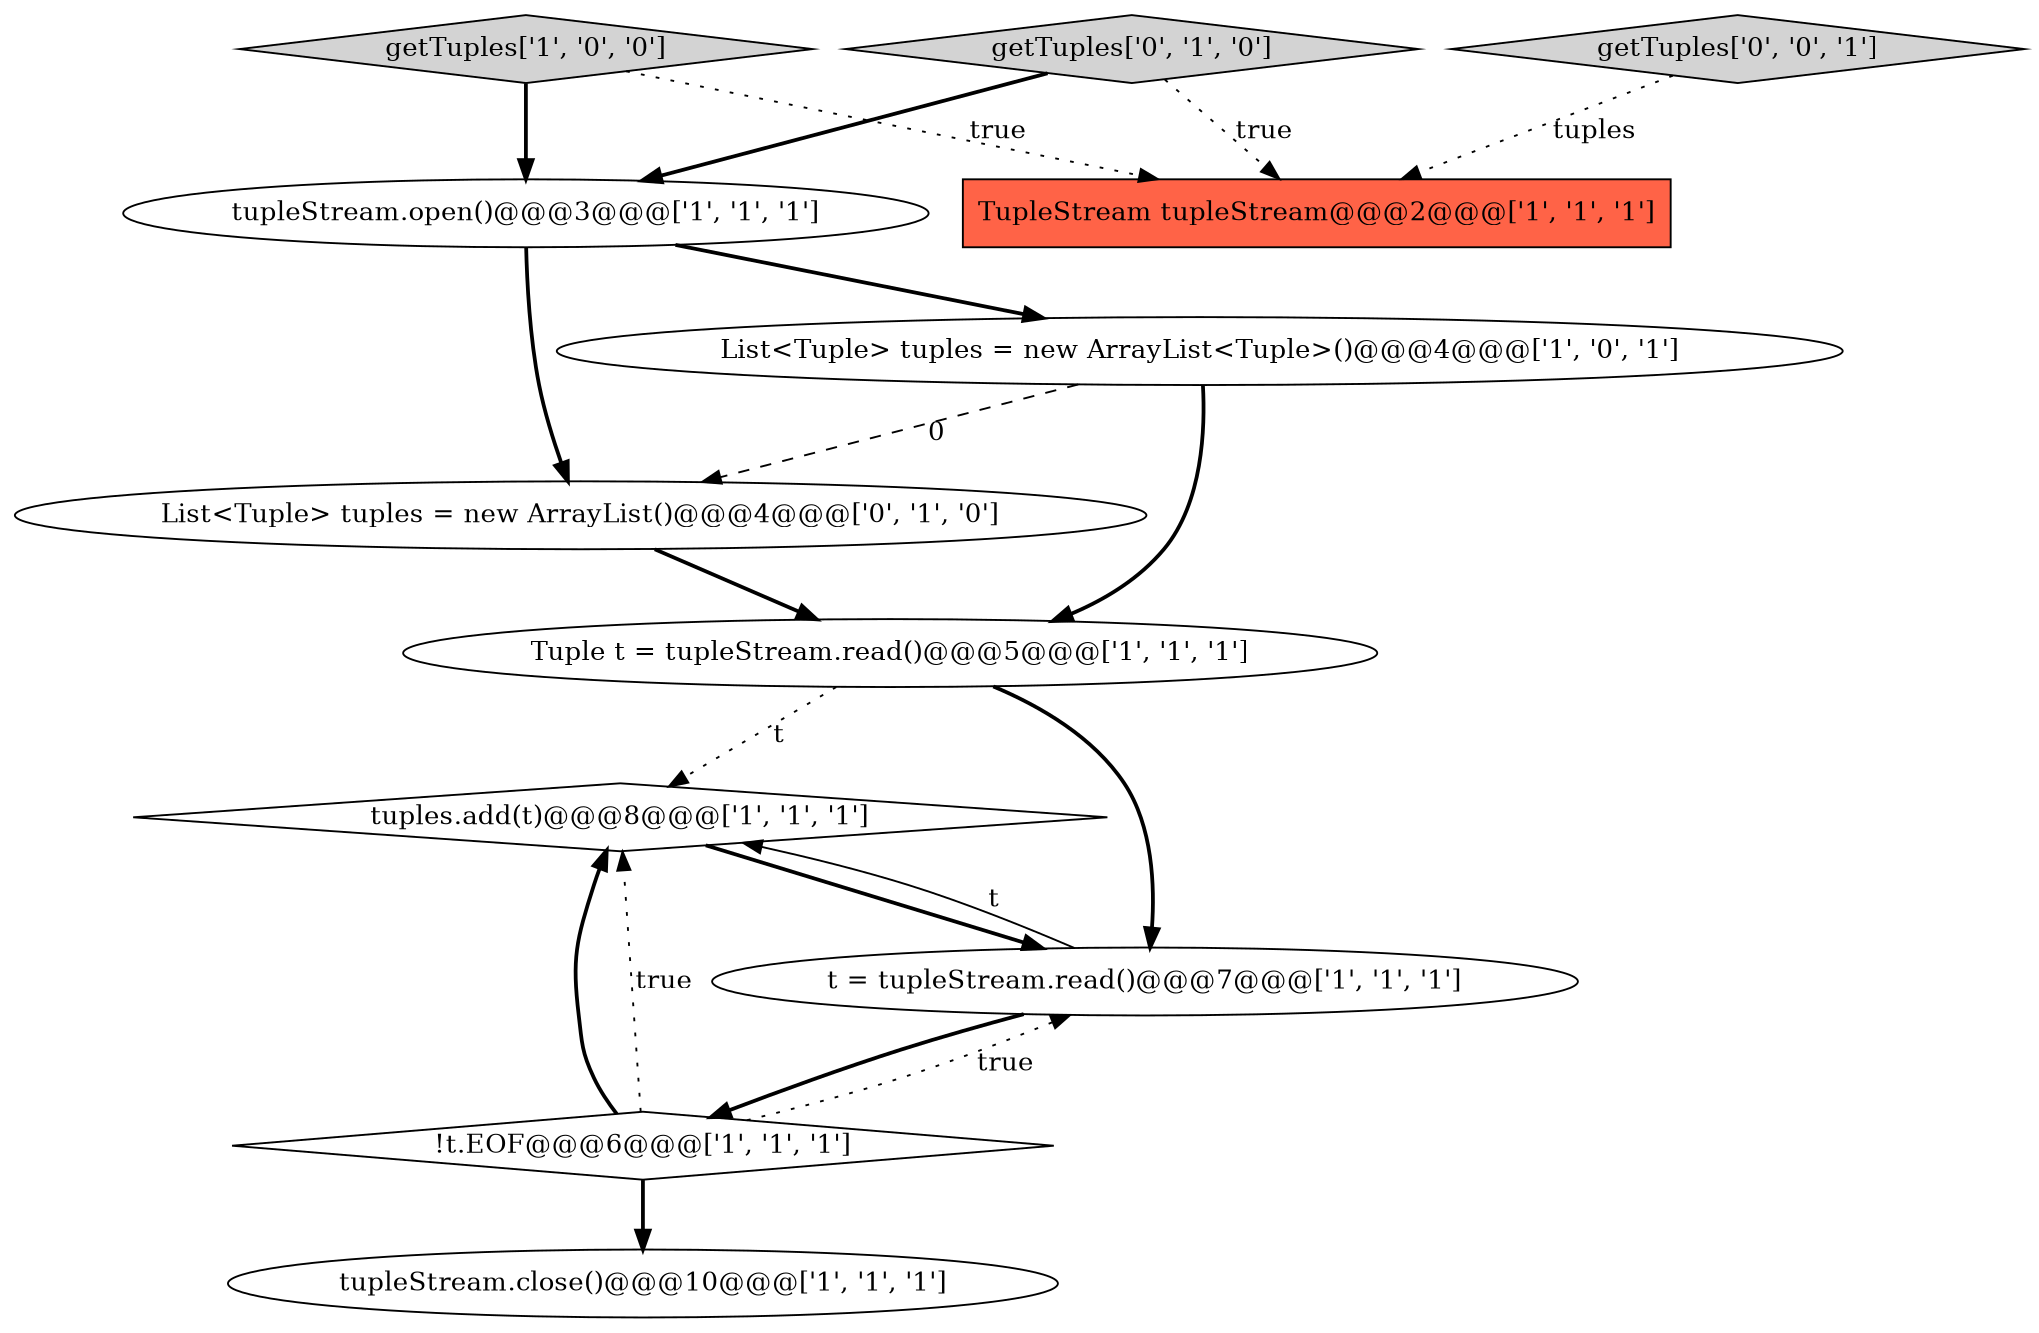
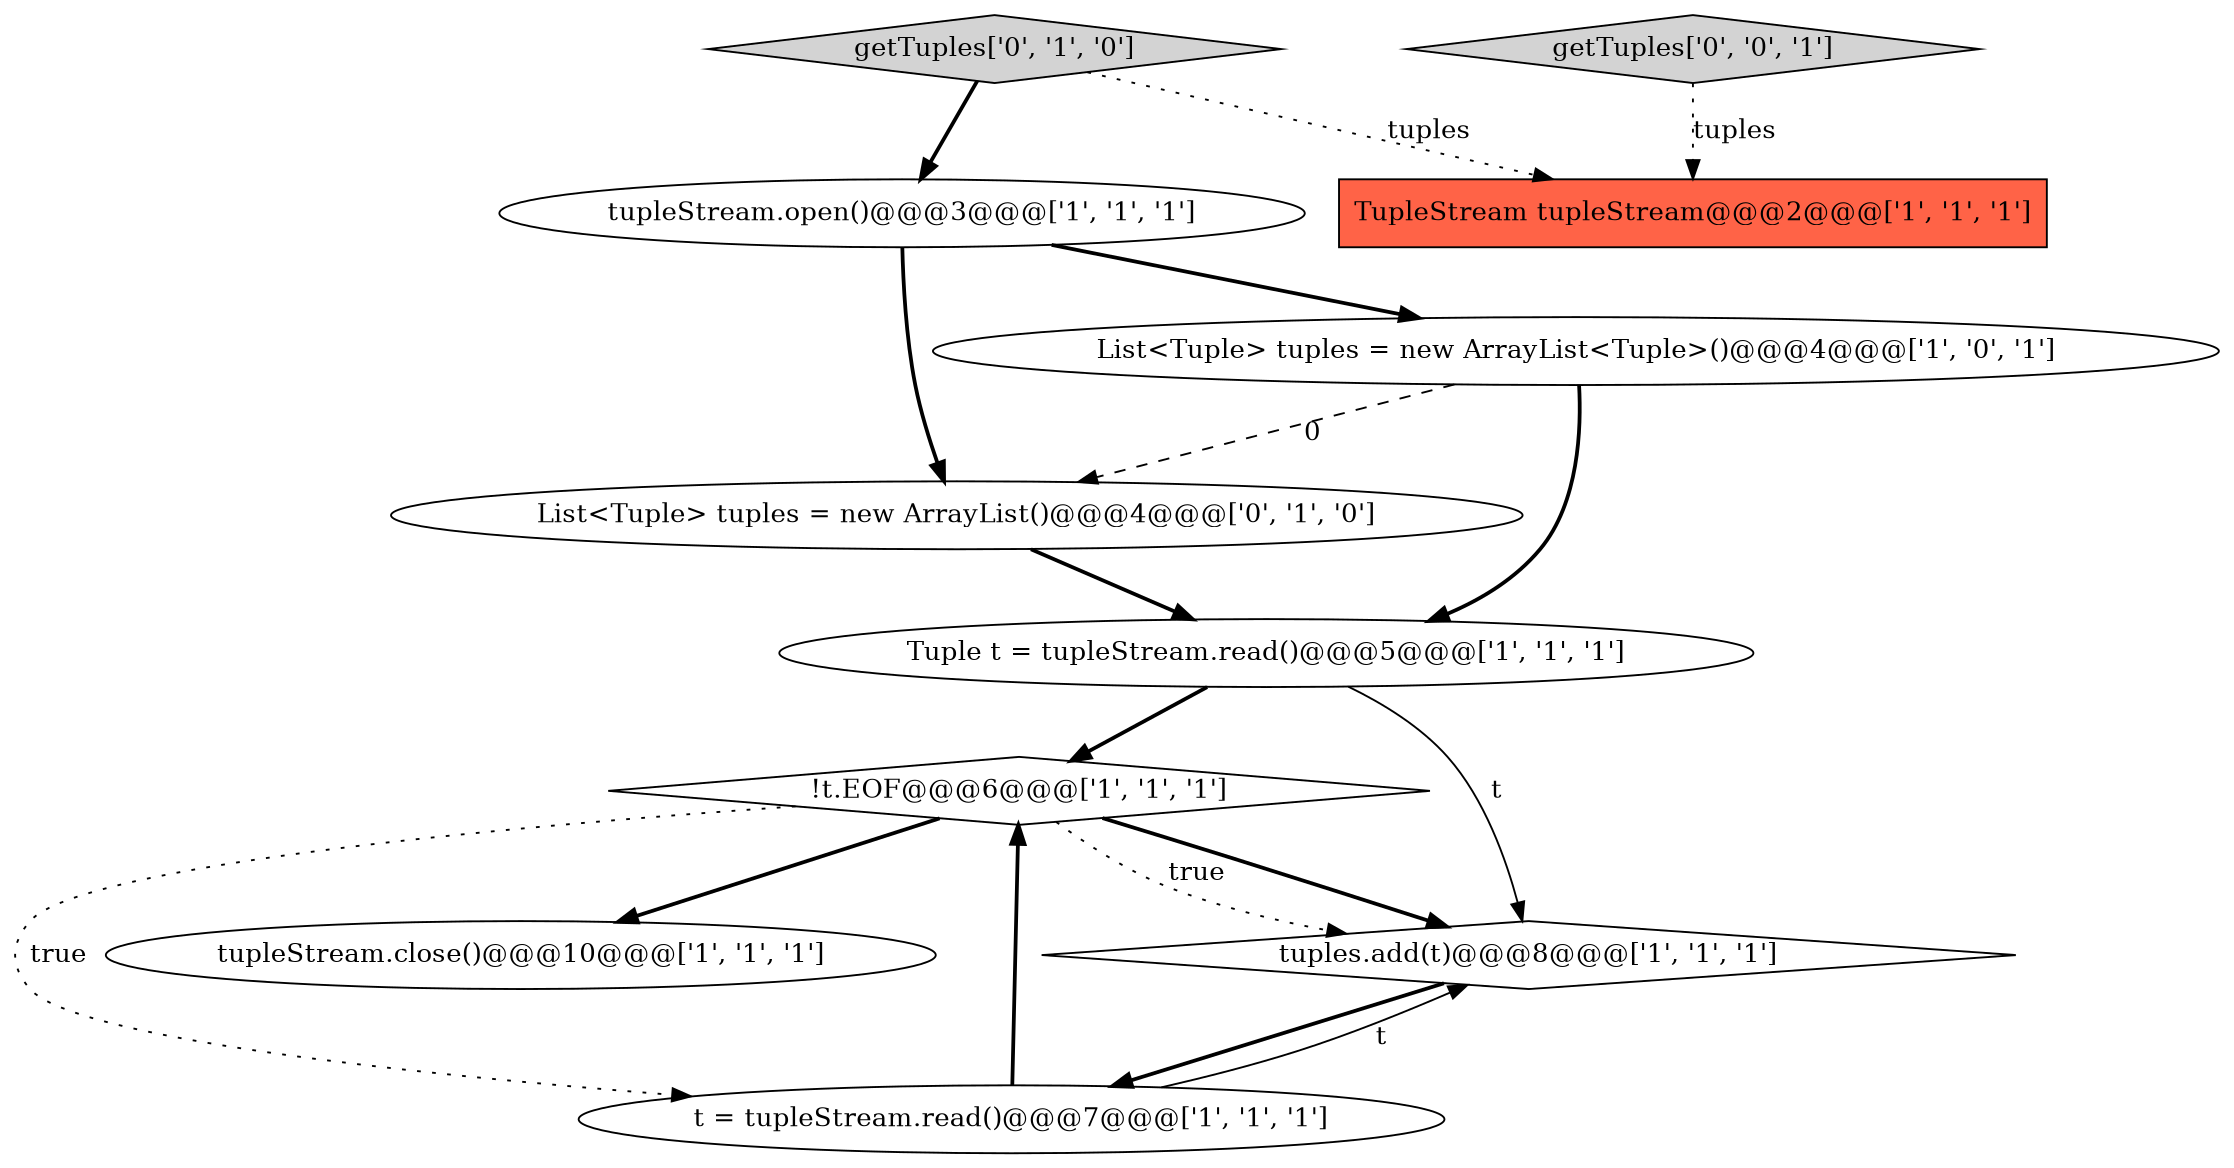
(526, 49) -> none
(1265, 131) -> (1430, 131)
(761, 732) -> (1460, 773)
(1120, 777) -> (1148, 719)
